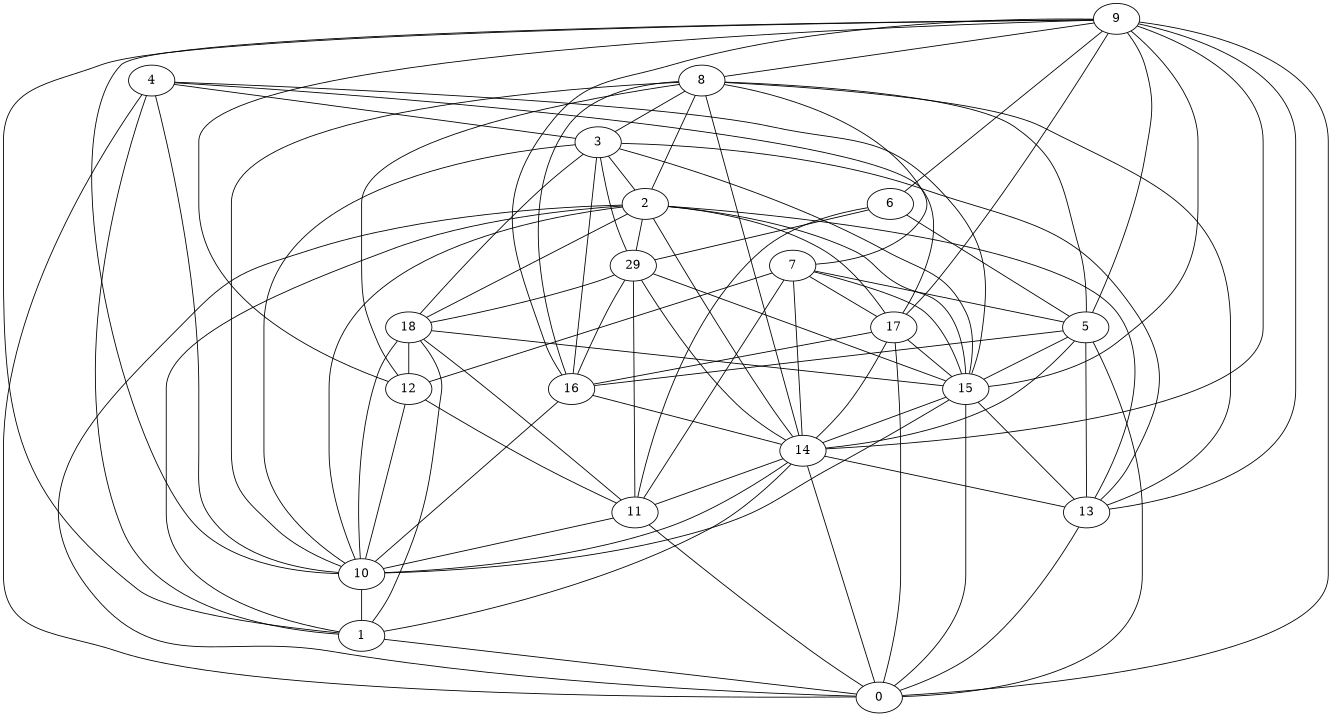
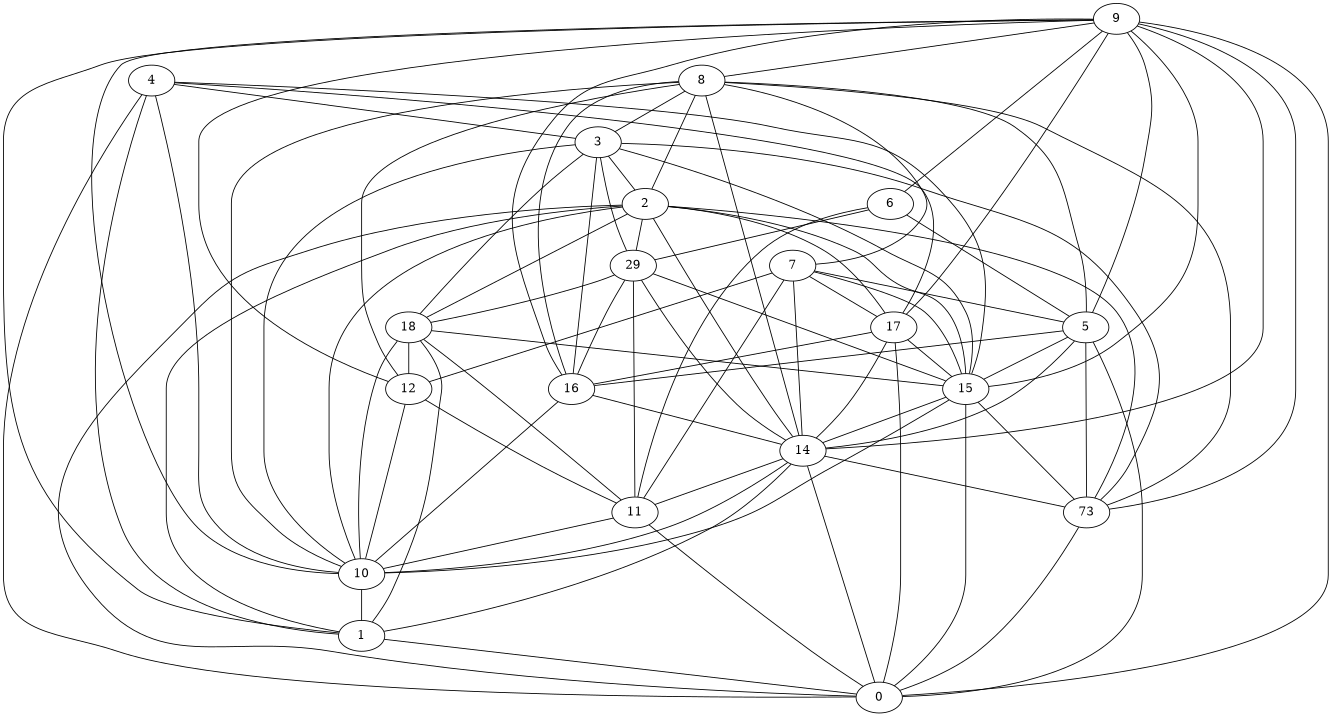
(1087, 512) -> (1087, 512)
